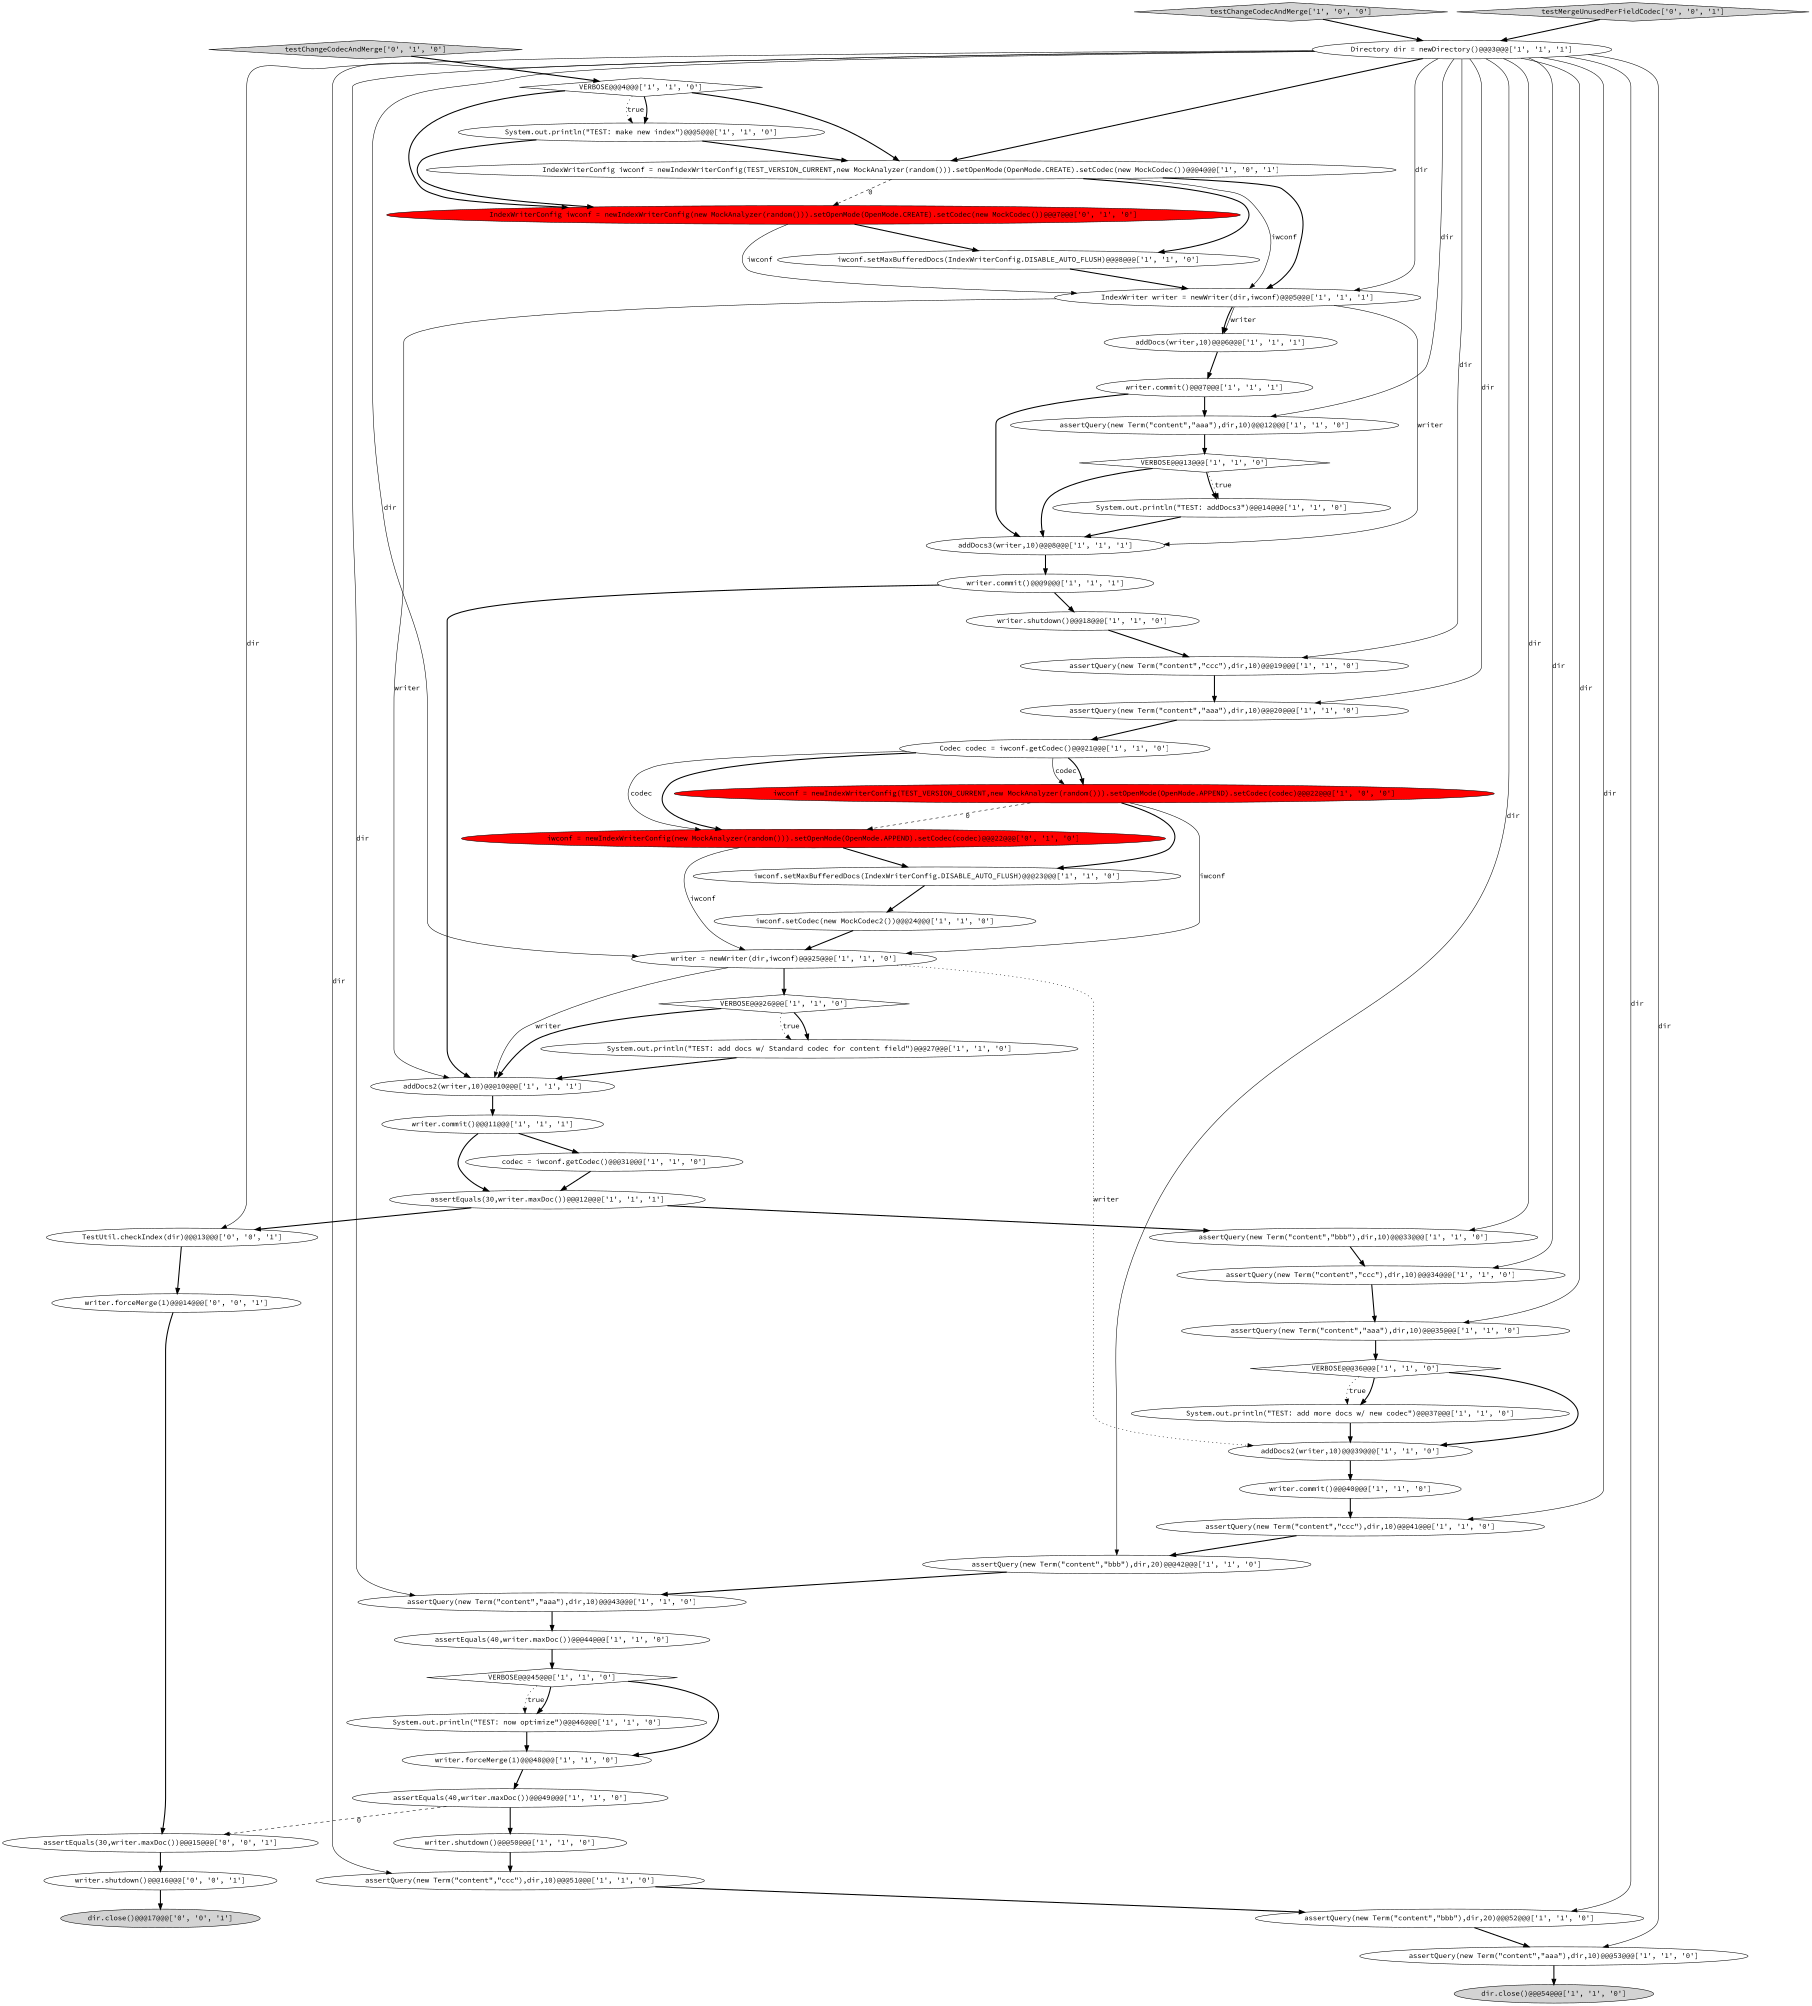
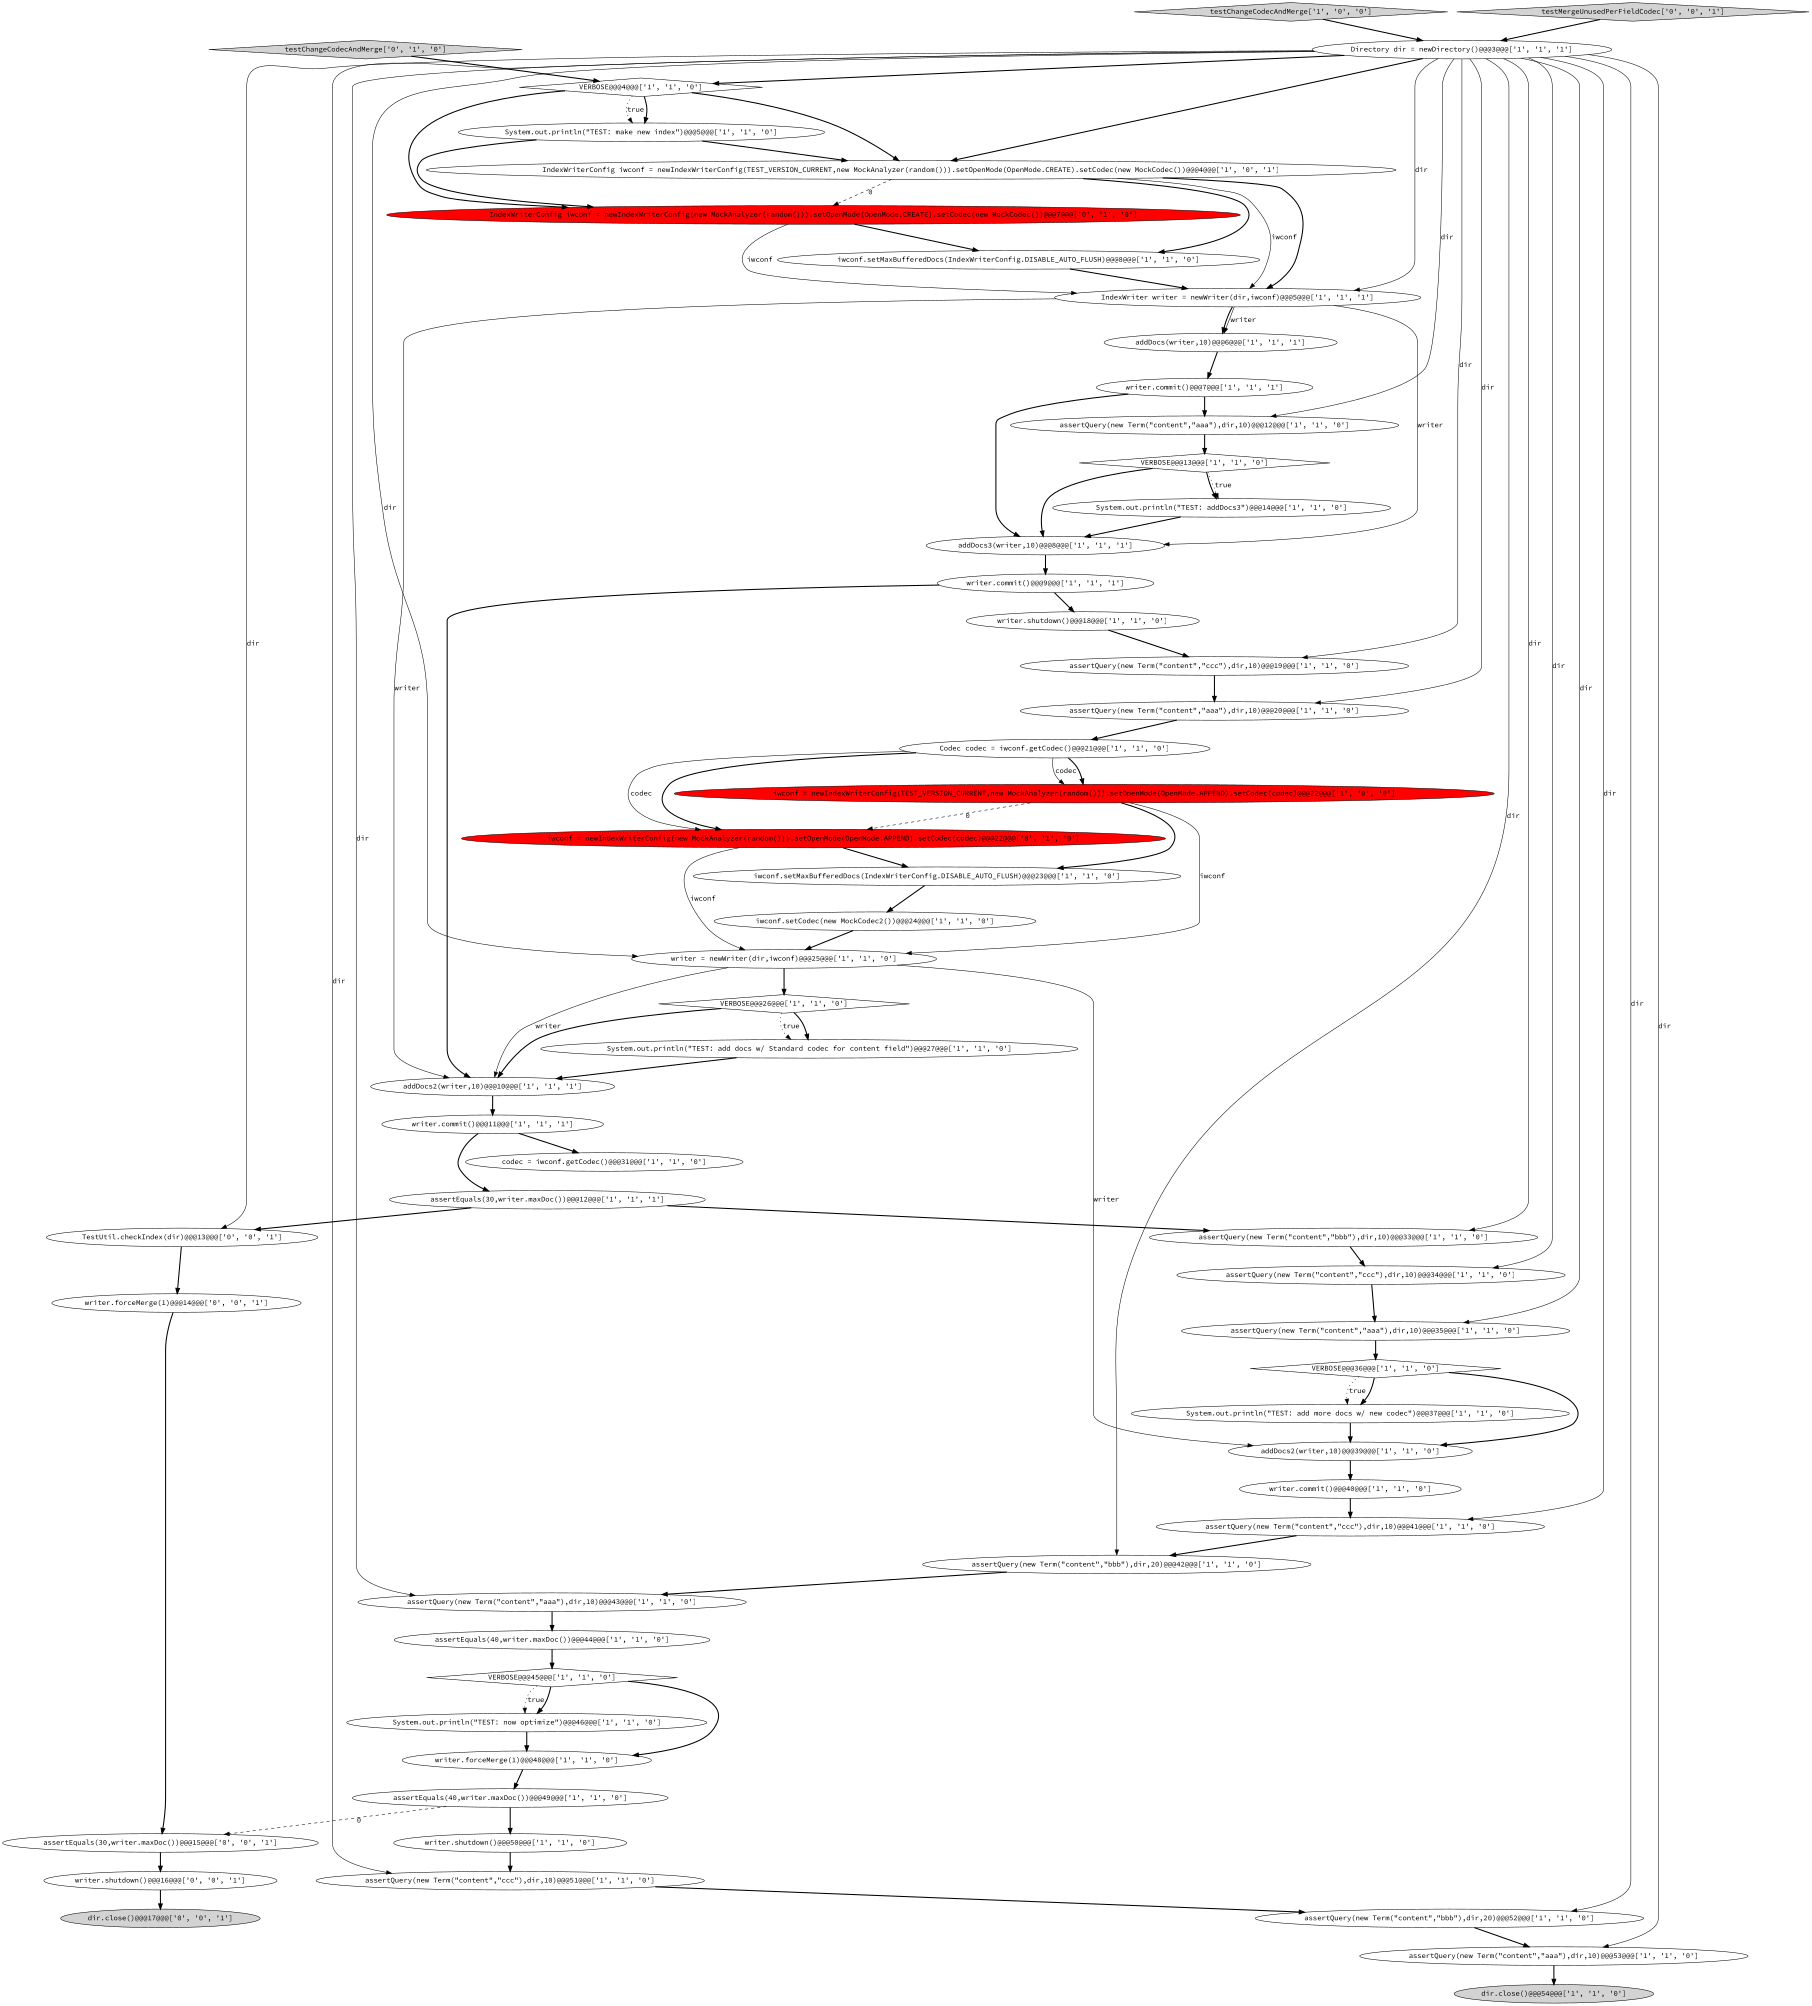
none -> (1031, 69)
(578, 1179) -> none
(1094, 1187) -> (1094, 1187)
